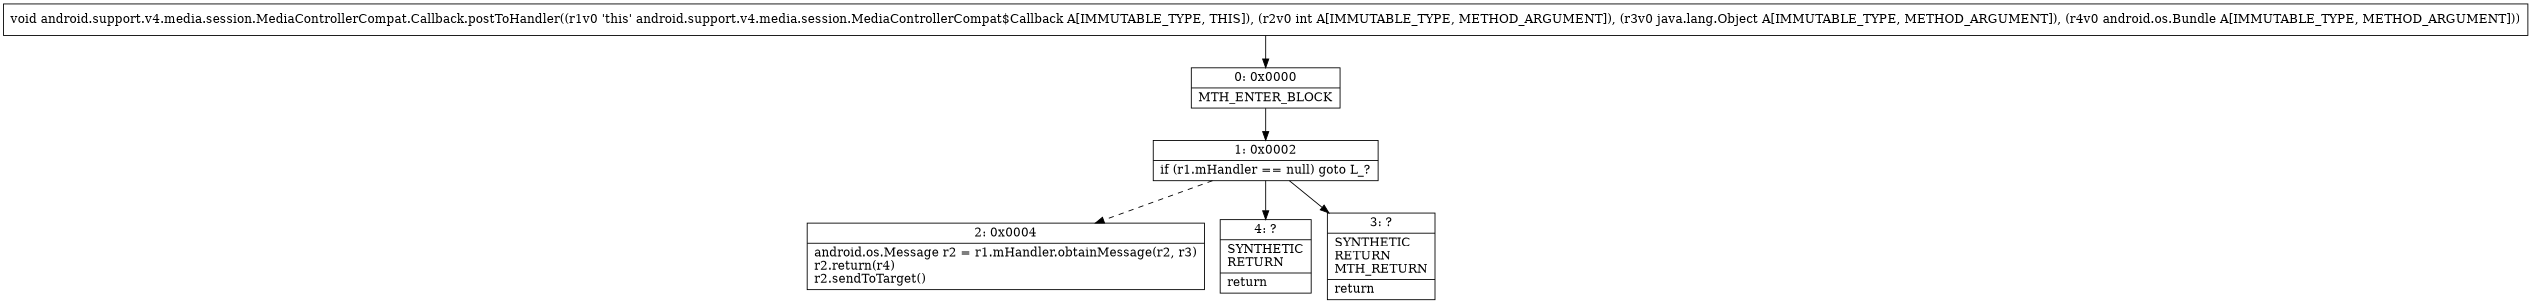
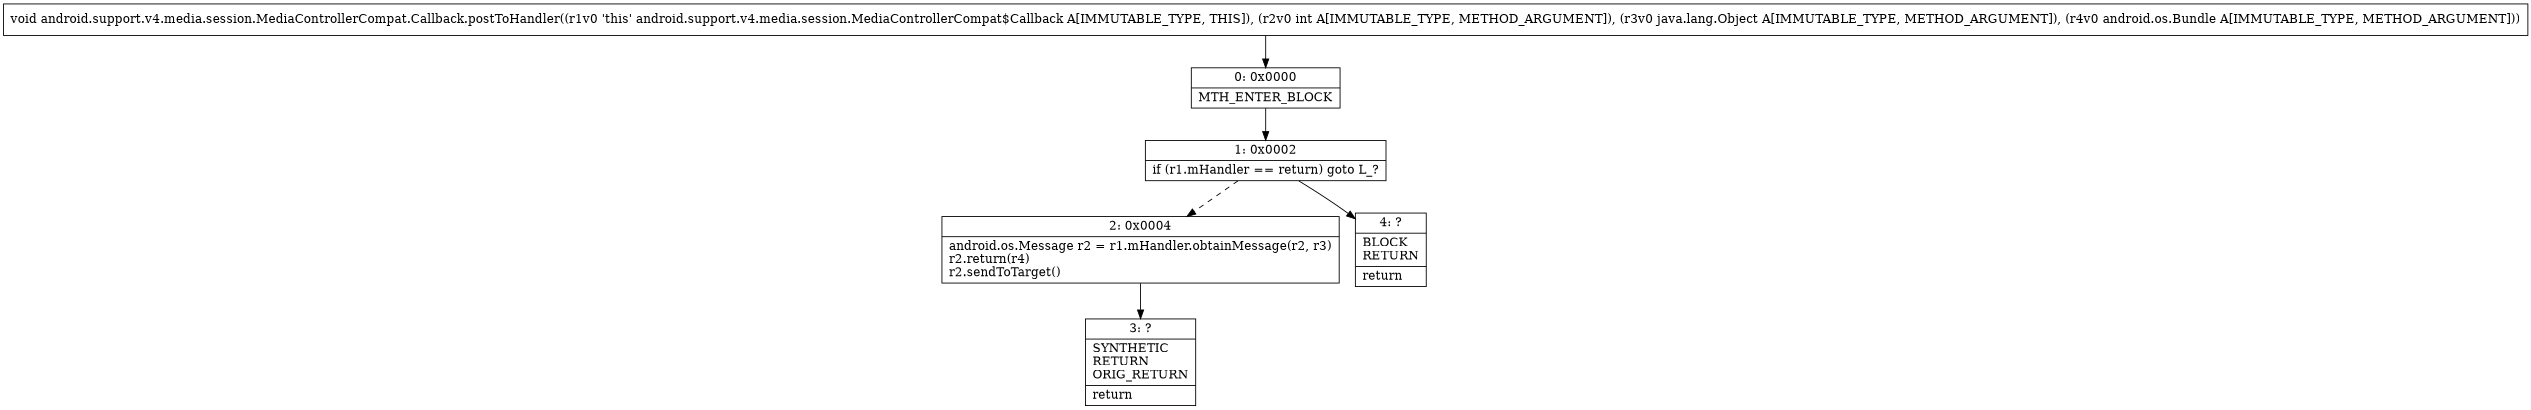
(1266, 170) -> (1266, 170)
(1306, 194) -> (1141, 297)
(1266, 249) -> (1385, 243)
(1381, 269) -> (1141, 375)
